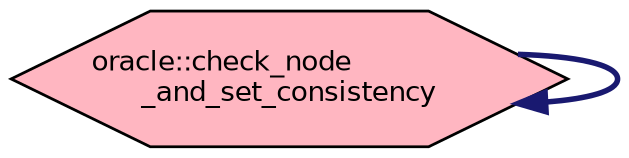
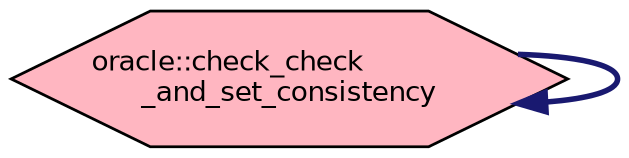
(289, 79) -> (289, 79)
